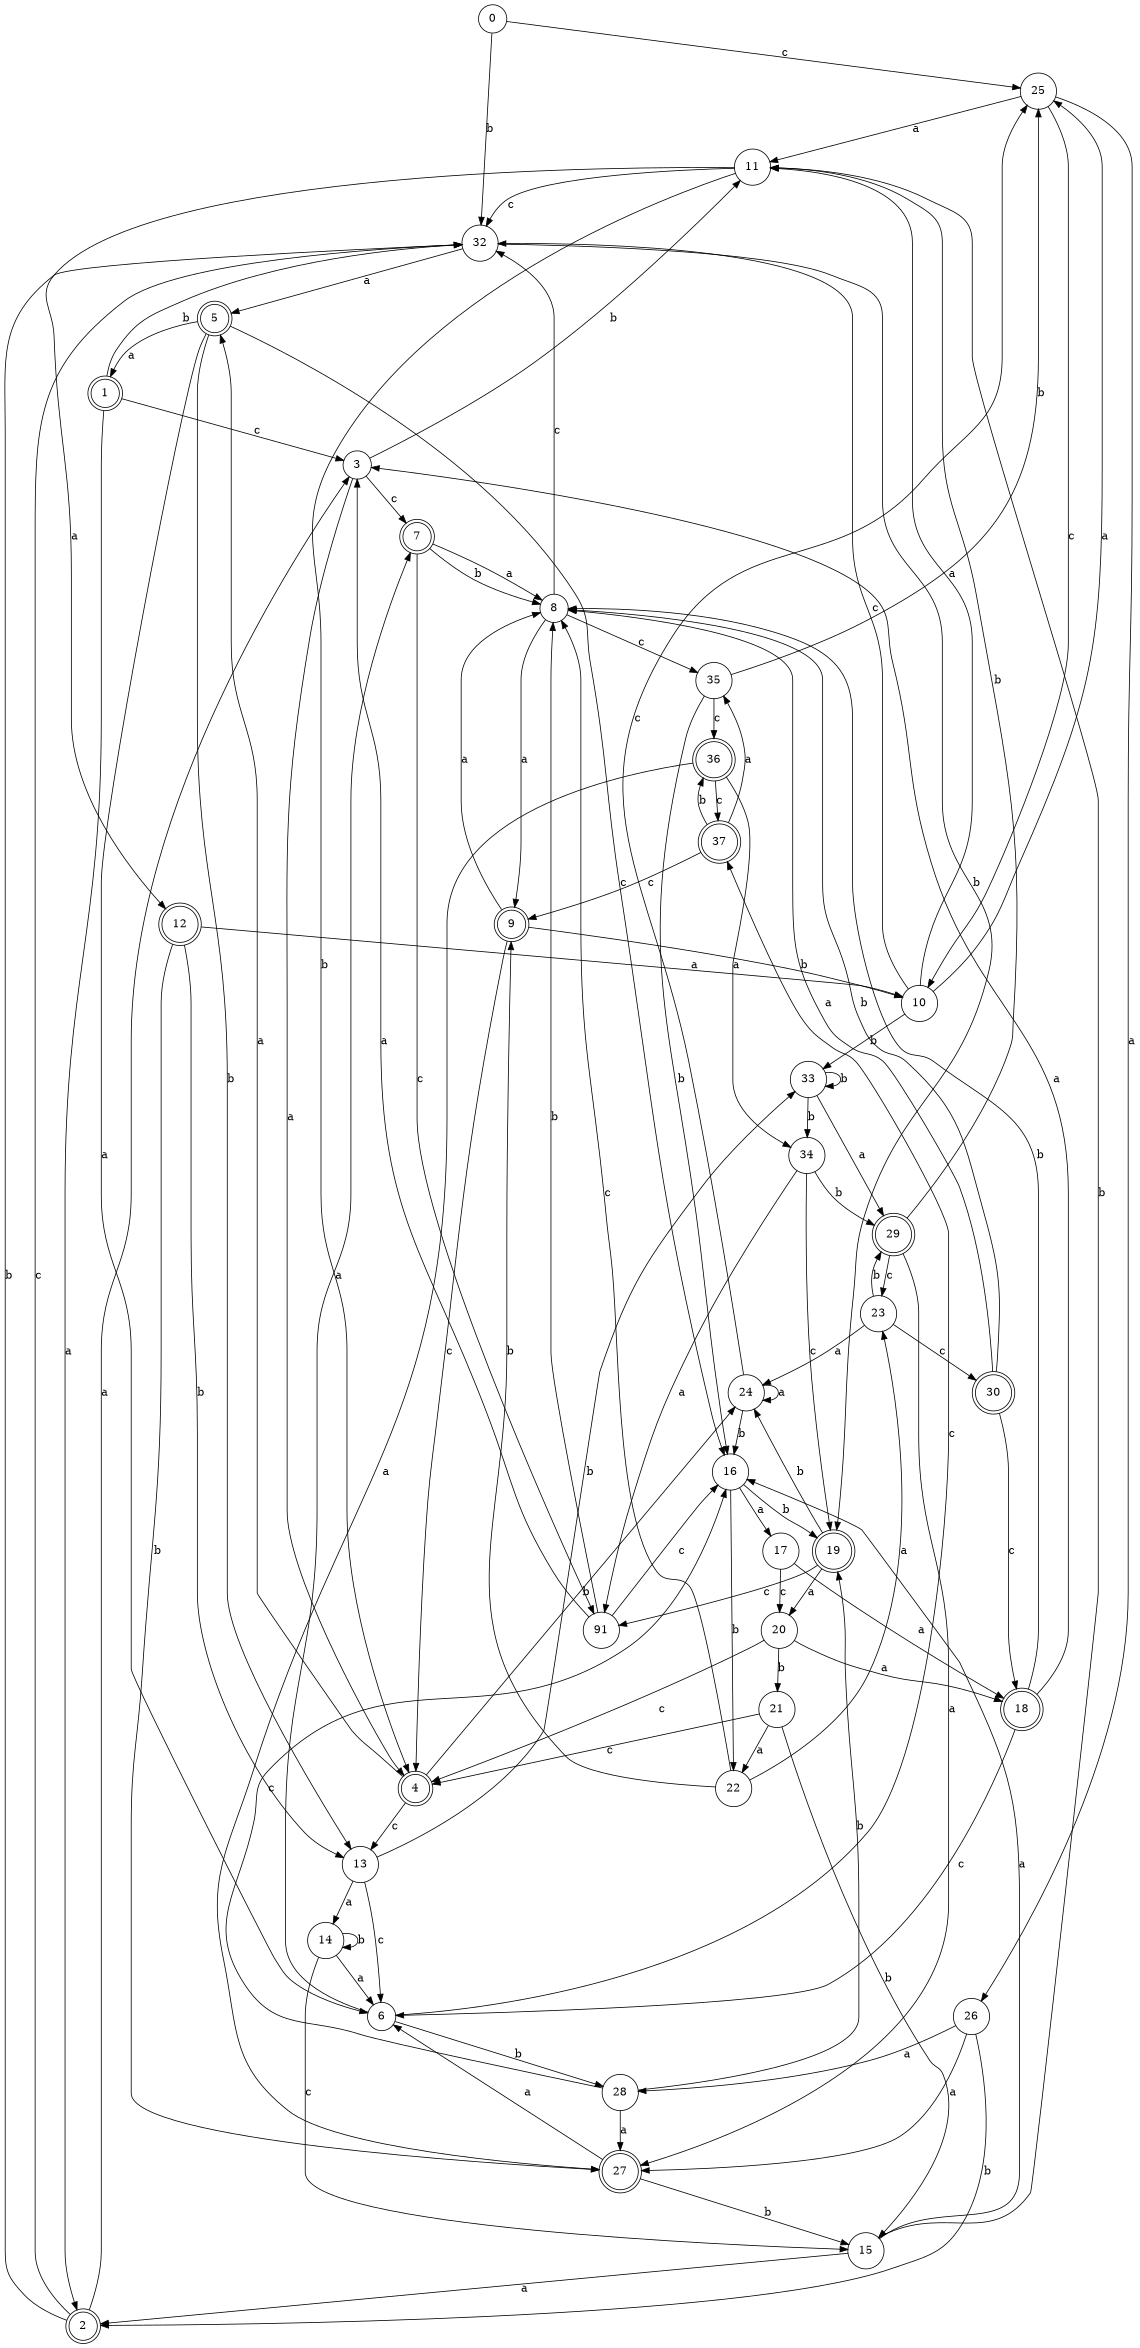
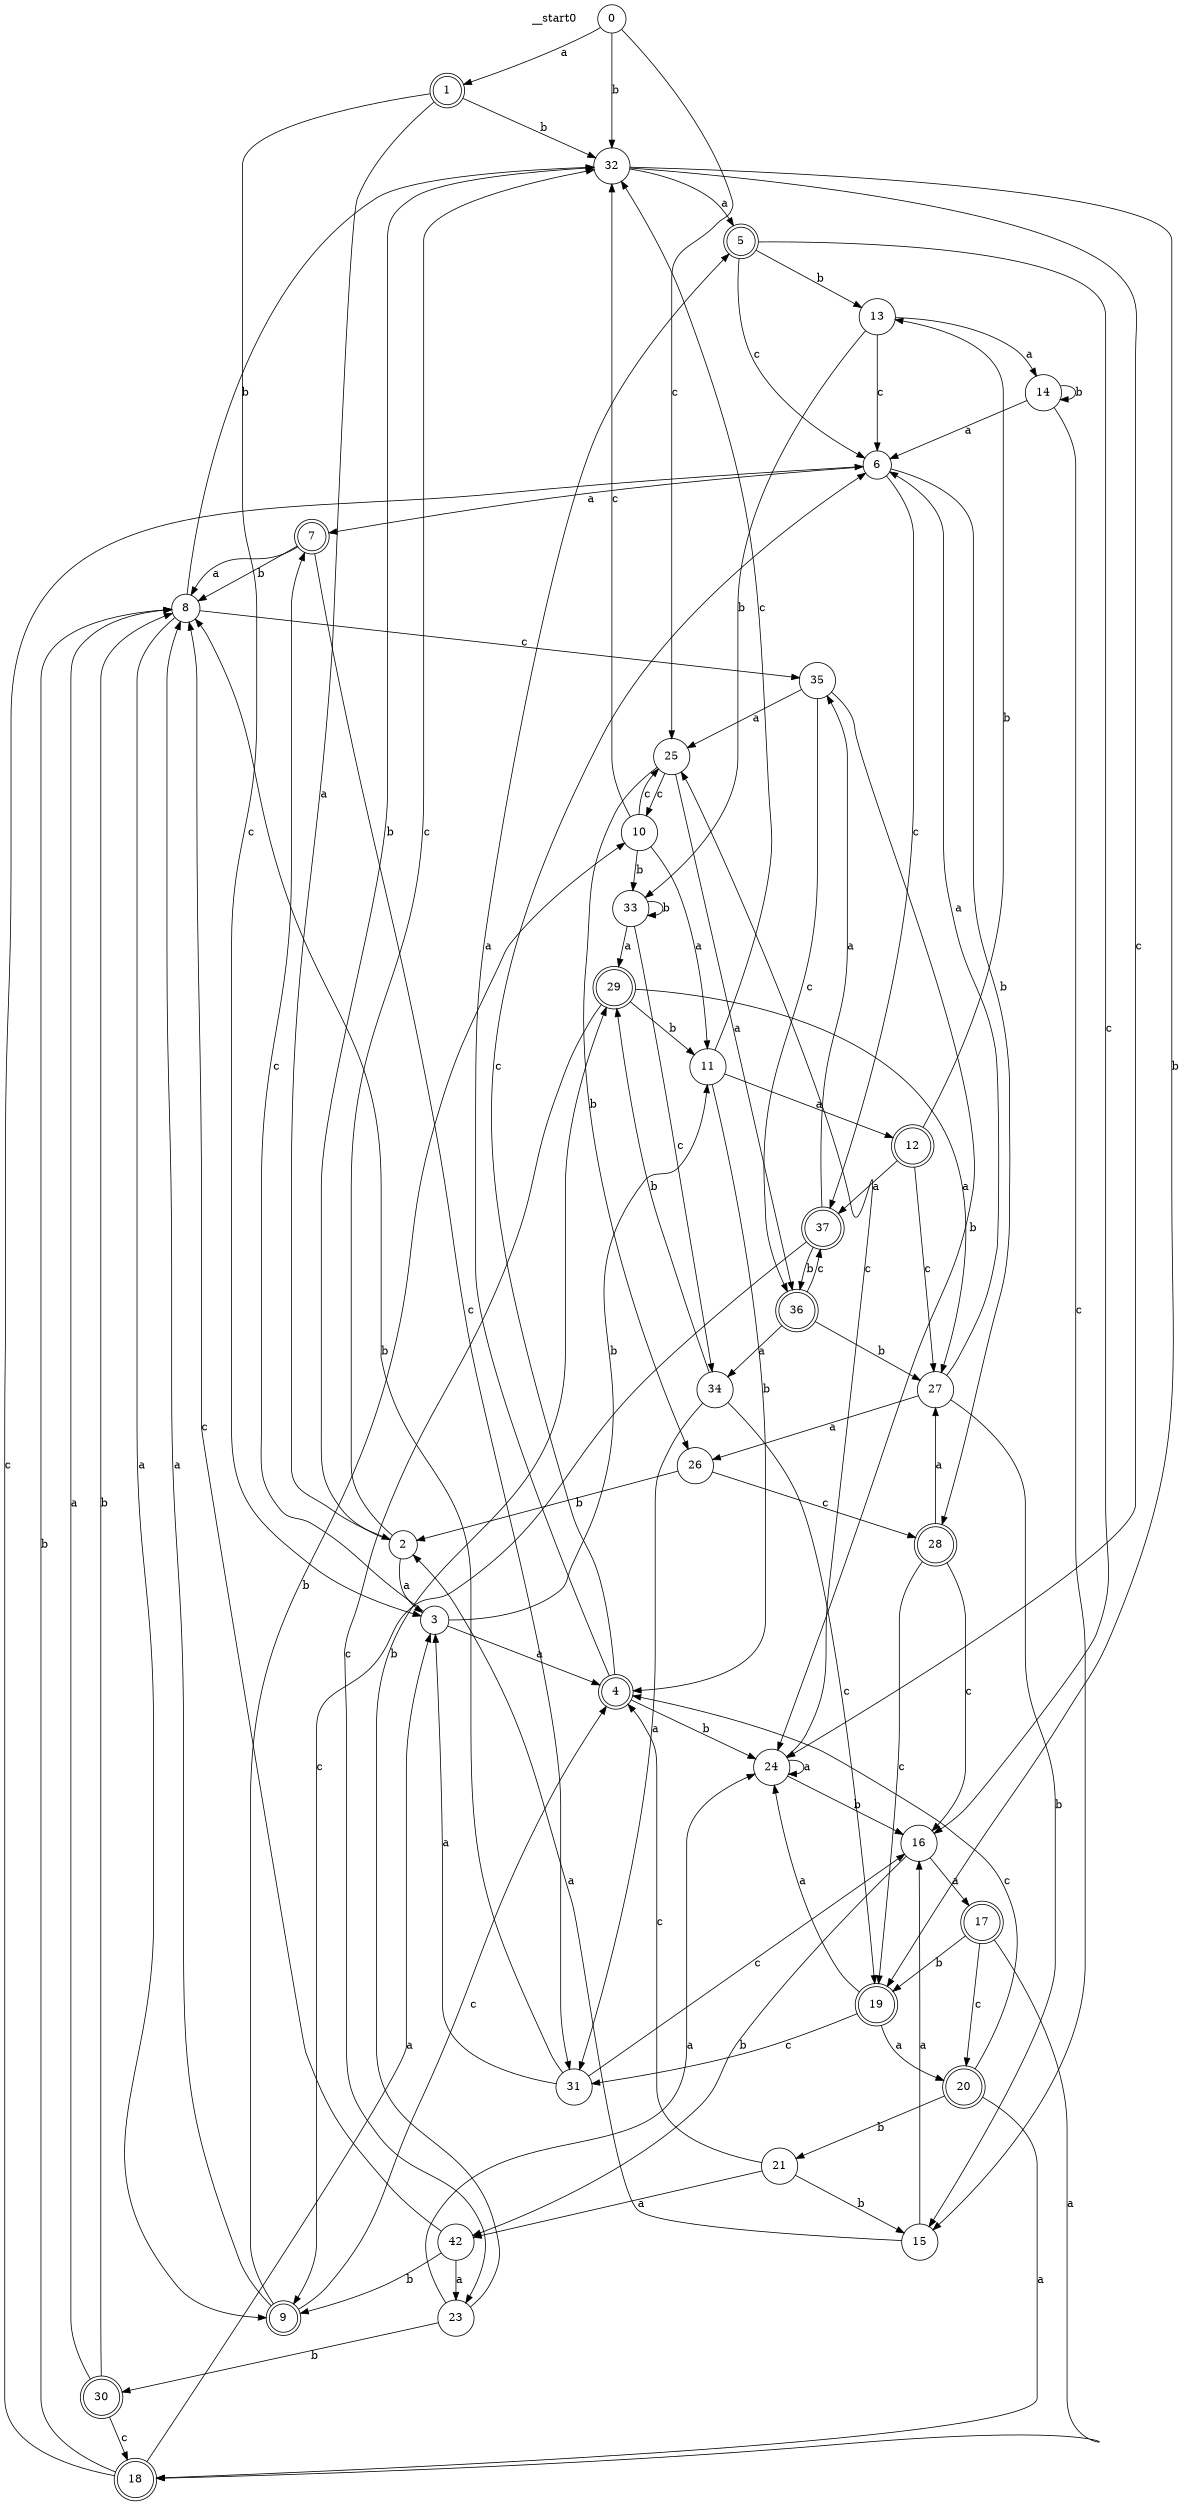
none -> (554, 19)
(899, 128) -> (733, 1028)
(150, 336) -> (537, 57)
(1042, 393) -> (756, 719)
(557, 431) -> (246, 393)
(1105, 537) -> (647, 795)
none -> (1136, 848)
(531, 956) -> (877, 1178)
(1132, 1041) -> (594, 1105)
(674, 1069) -> (972, 1194)
(812, 1117) -> (680, 1146)
(105, 1155) -> (757, 355)
(1098, 1183) -> none
(942, 1352) -> (315, 2356)
(386, 1472) -> (882, 1352)
(801, 1472) -> (803, 1881)
(776, 1511) -> (932, 1961)
(158, 1551) -> (928, 1269)
(781, 1551) -> (982, 1922)
(601, 1630) -> (574, 2087)
(779, 1630) -> (964, 2087)
(734, 1789) -> (456, 2242)
(390, 1823) -> (500, 1020)
(860, 1827) -> (902, 1767)
(907, 2055) -> (825, 1504)
(620, 2093) -> (936, 1545)
(838, 2155) -> (819, 1426)
(620, 2172) -> (936, 1390)
(83, 2326) -> (403, 1545)
